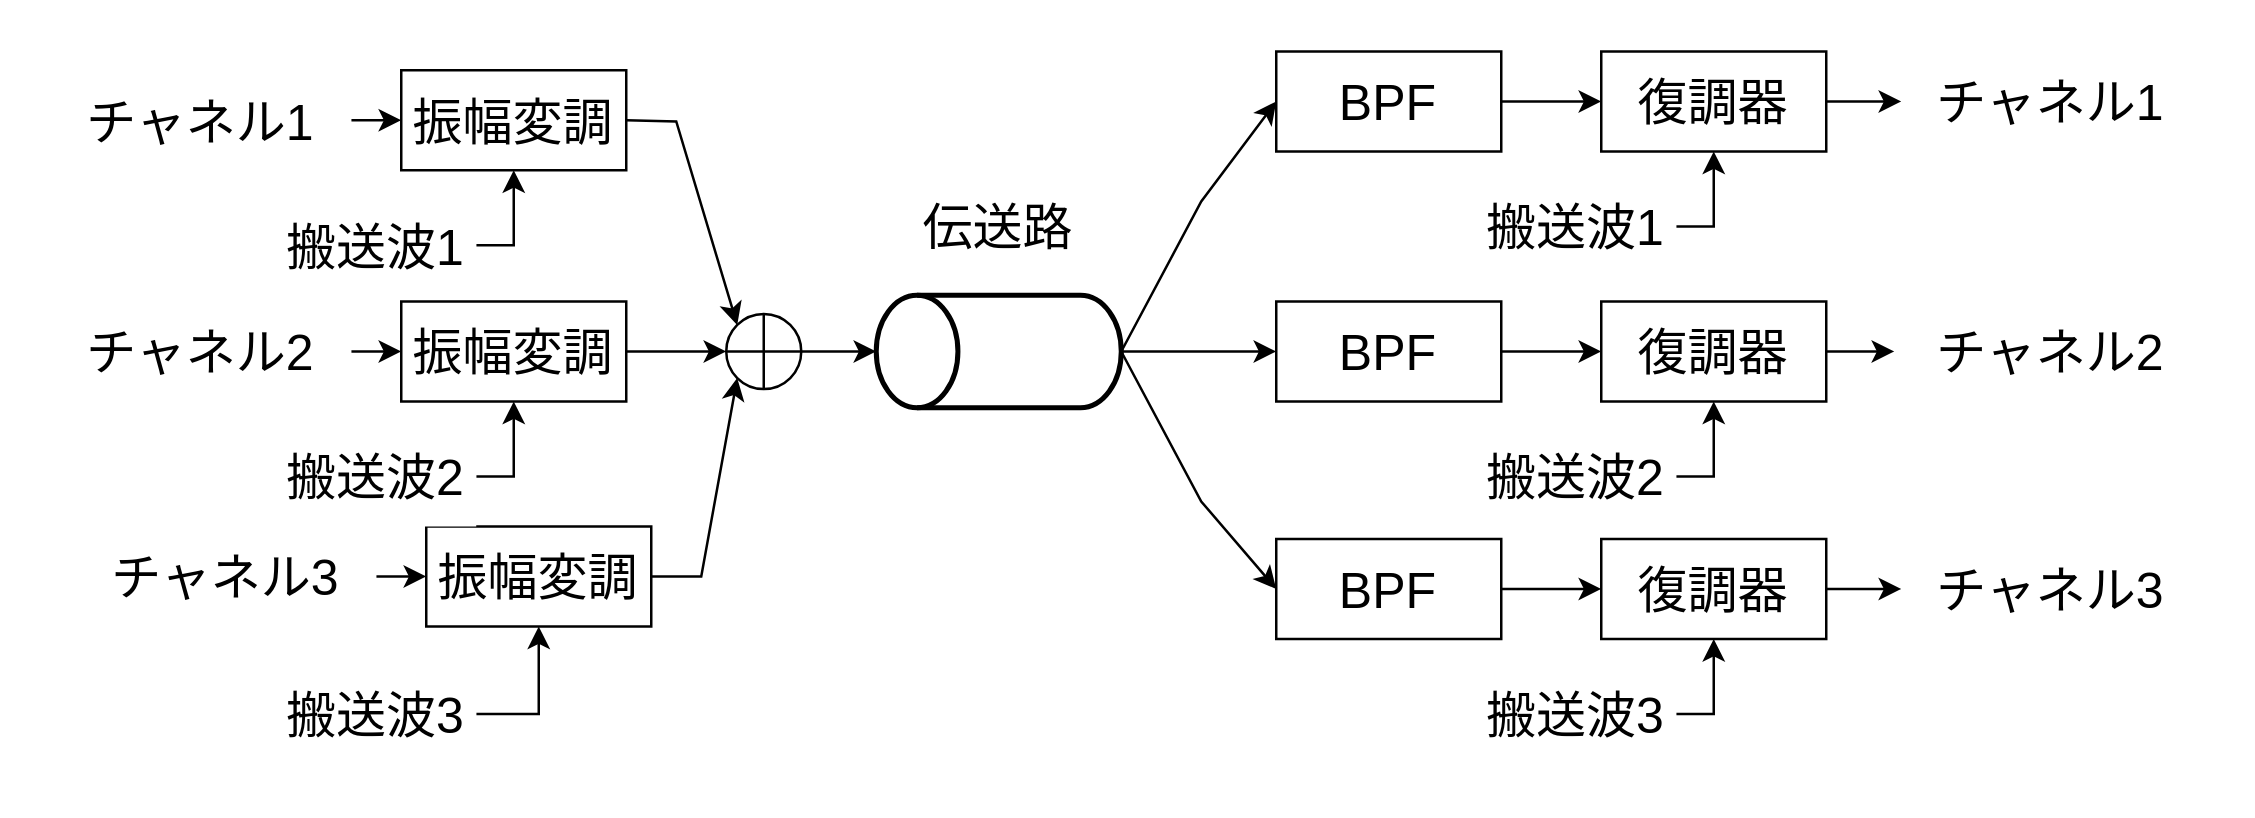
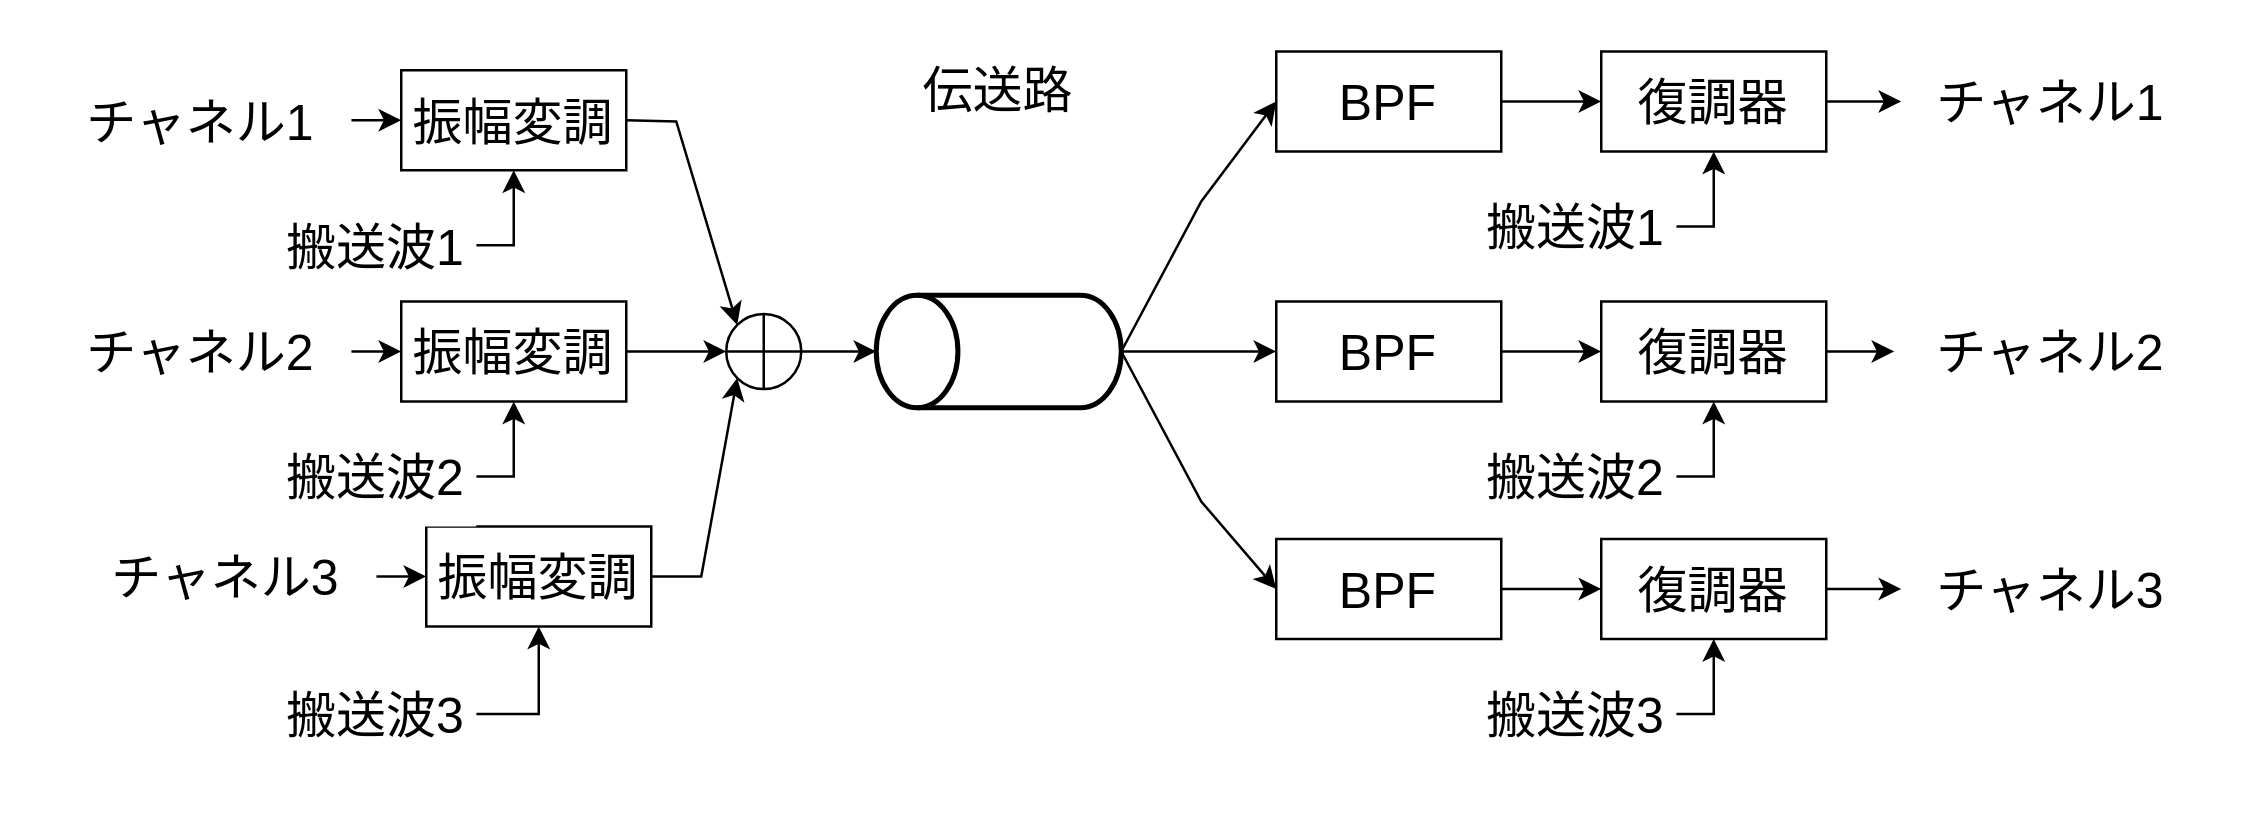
(999, 226) -> (999, 89)
